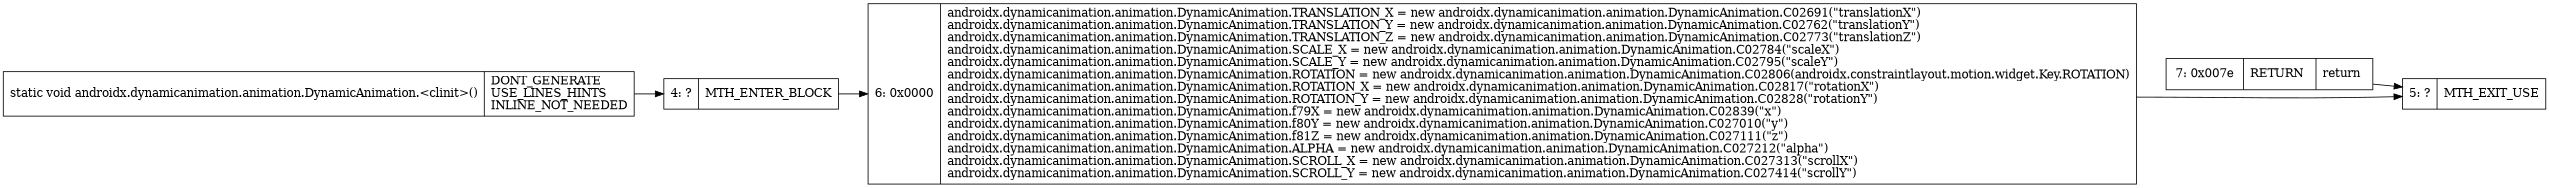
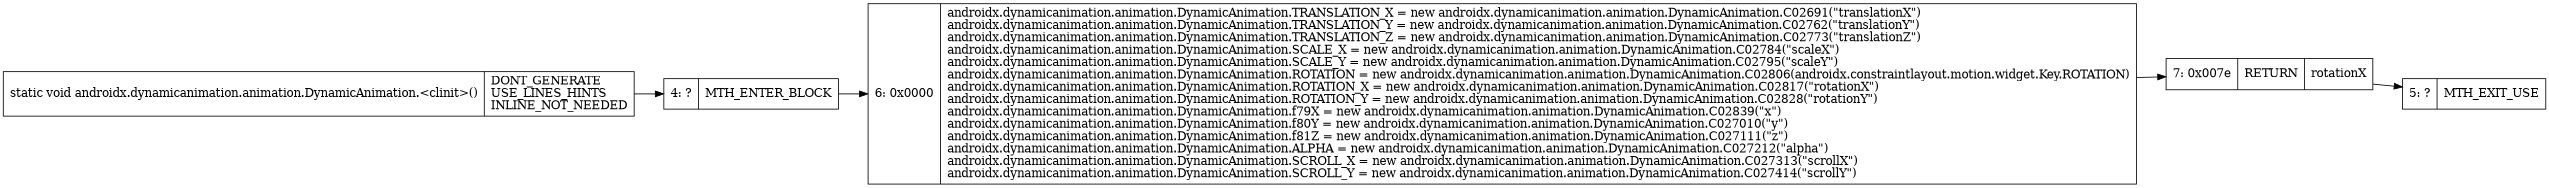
(2342, 74) -> (2339, 74)
(2265, 98) -> (2147, 77)
